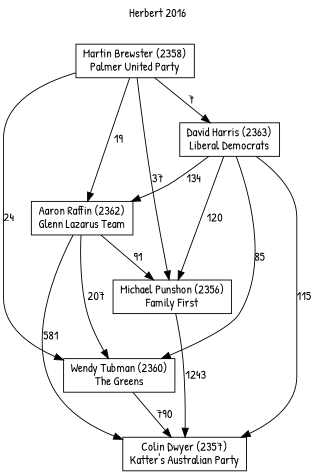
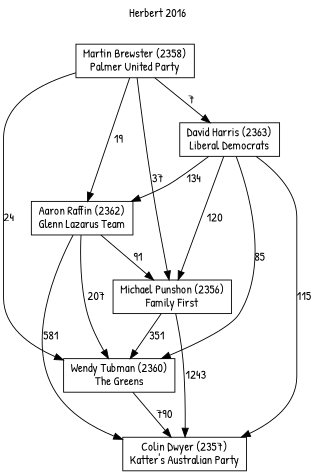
none -> (148, 332)
